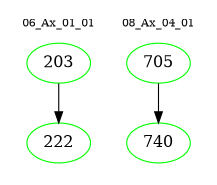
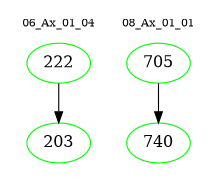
(59, 24) -> (59, 24)
(158, 24) -> (158, 24)
(59, 98) -> (59, 98)
